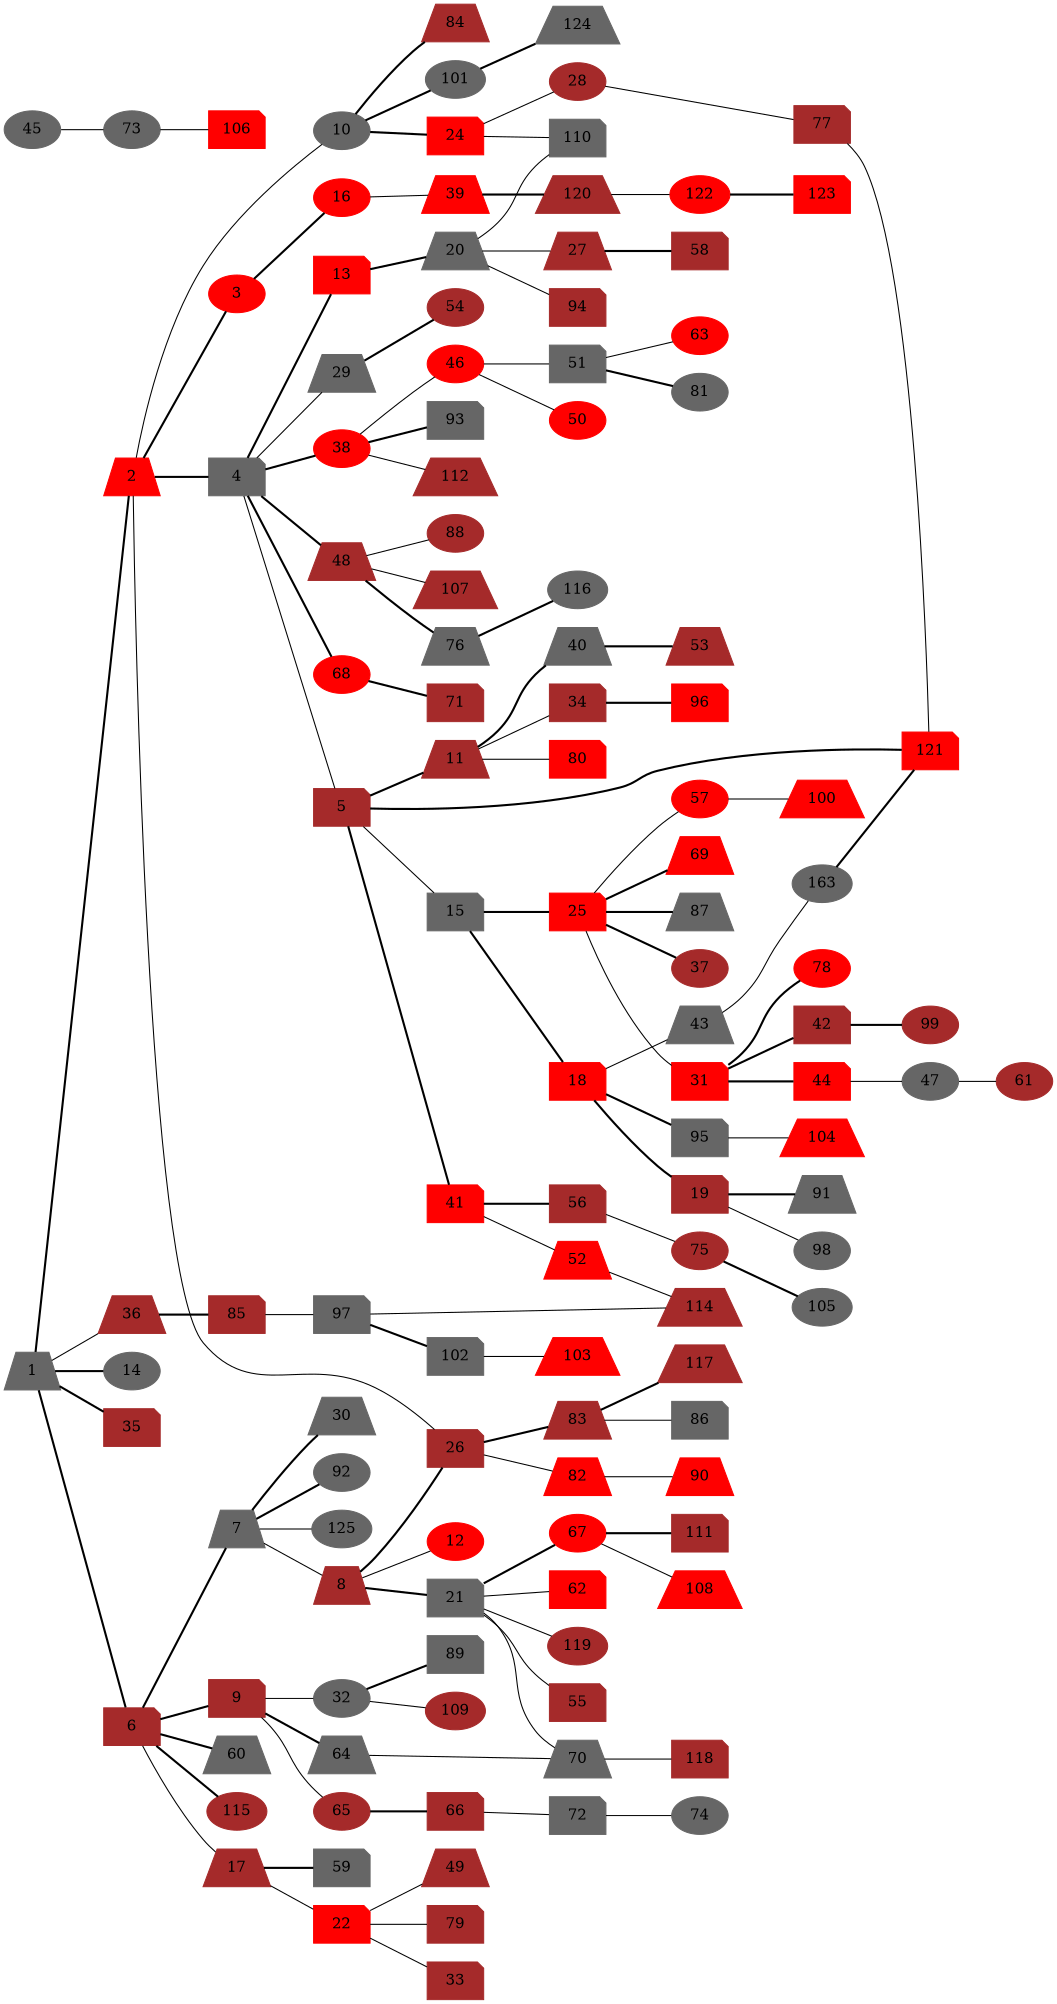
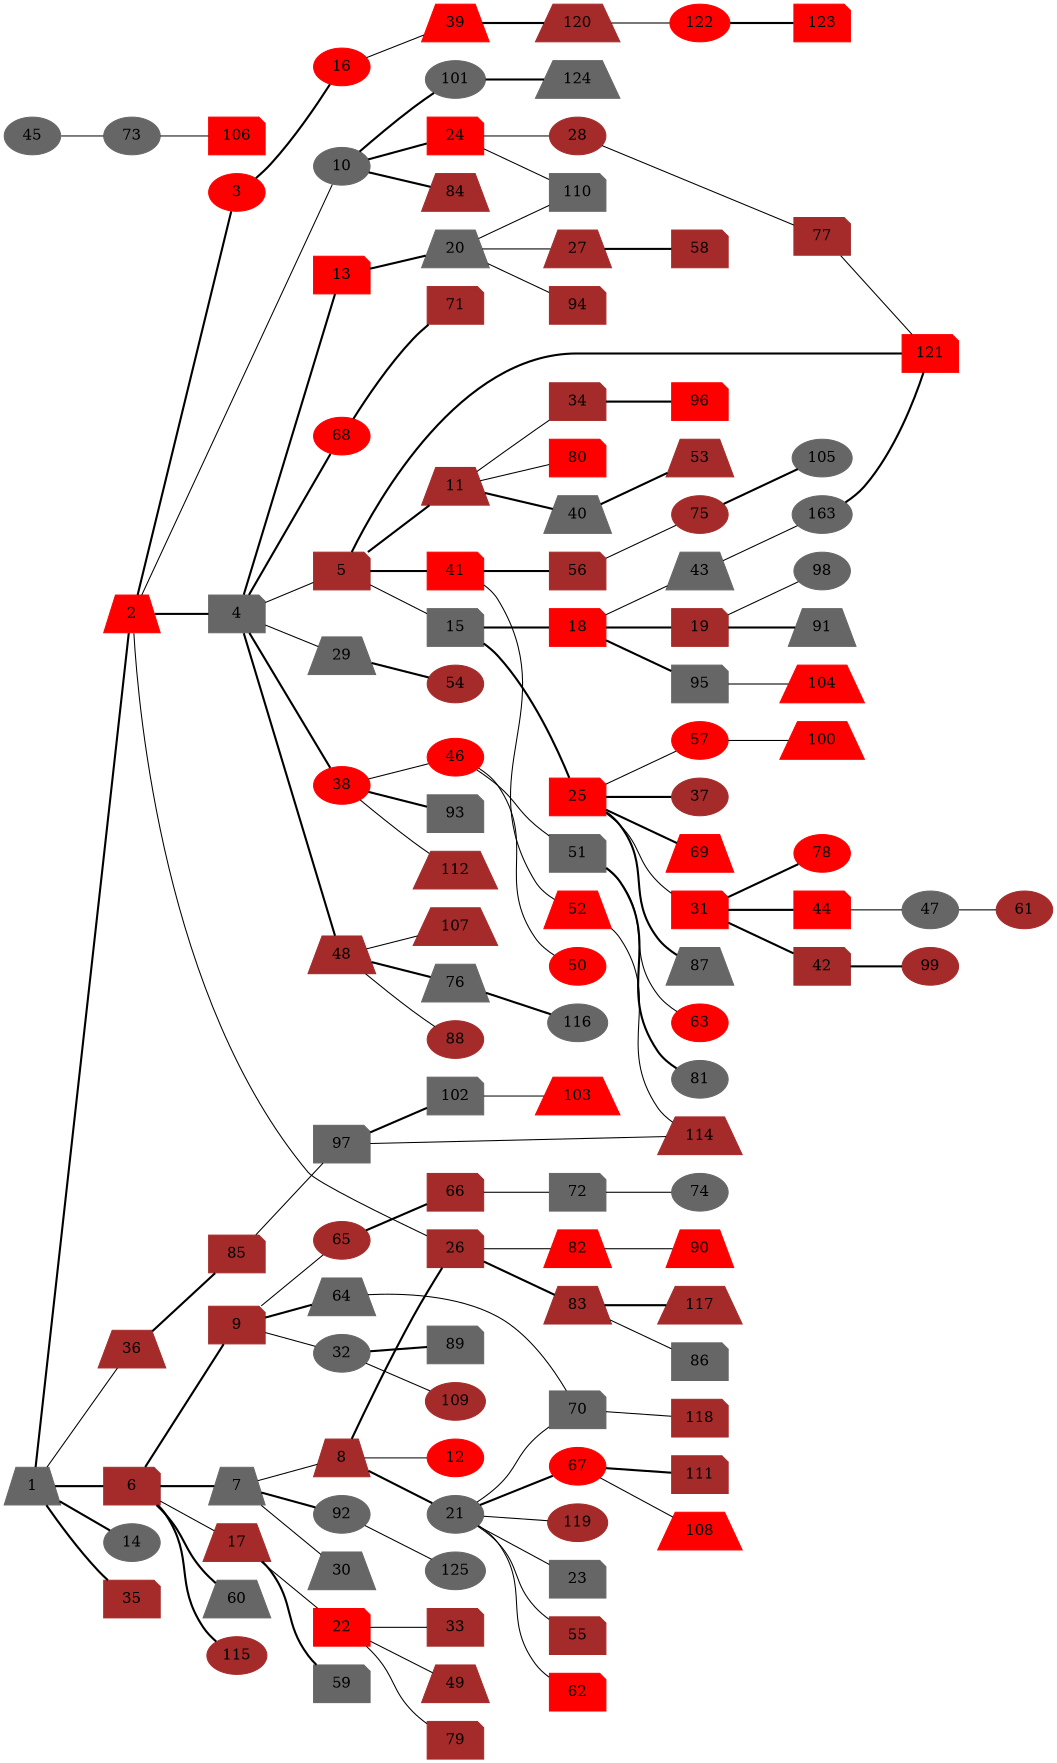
(284, 1471) -> (291, 1530)
(286, 1529) -> (398, 1542)
none -> (578, 1579)
(455, 1598) -> (455, 1514)
(578, 1759) -> (578, 1410)
